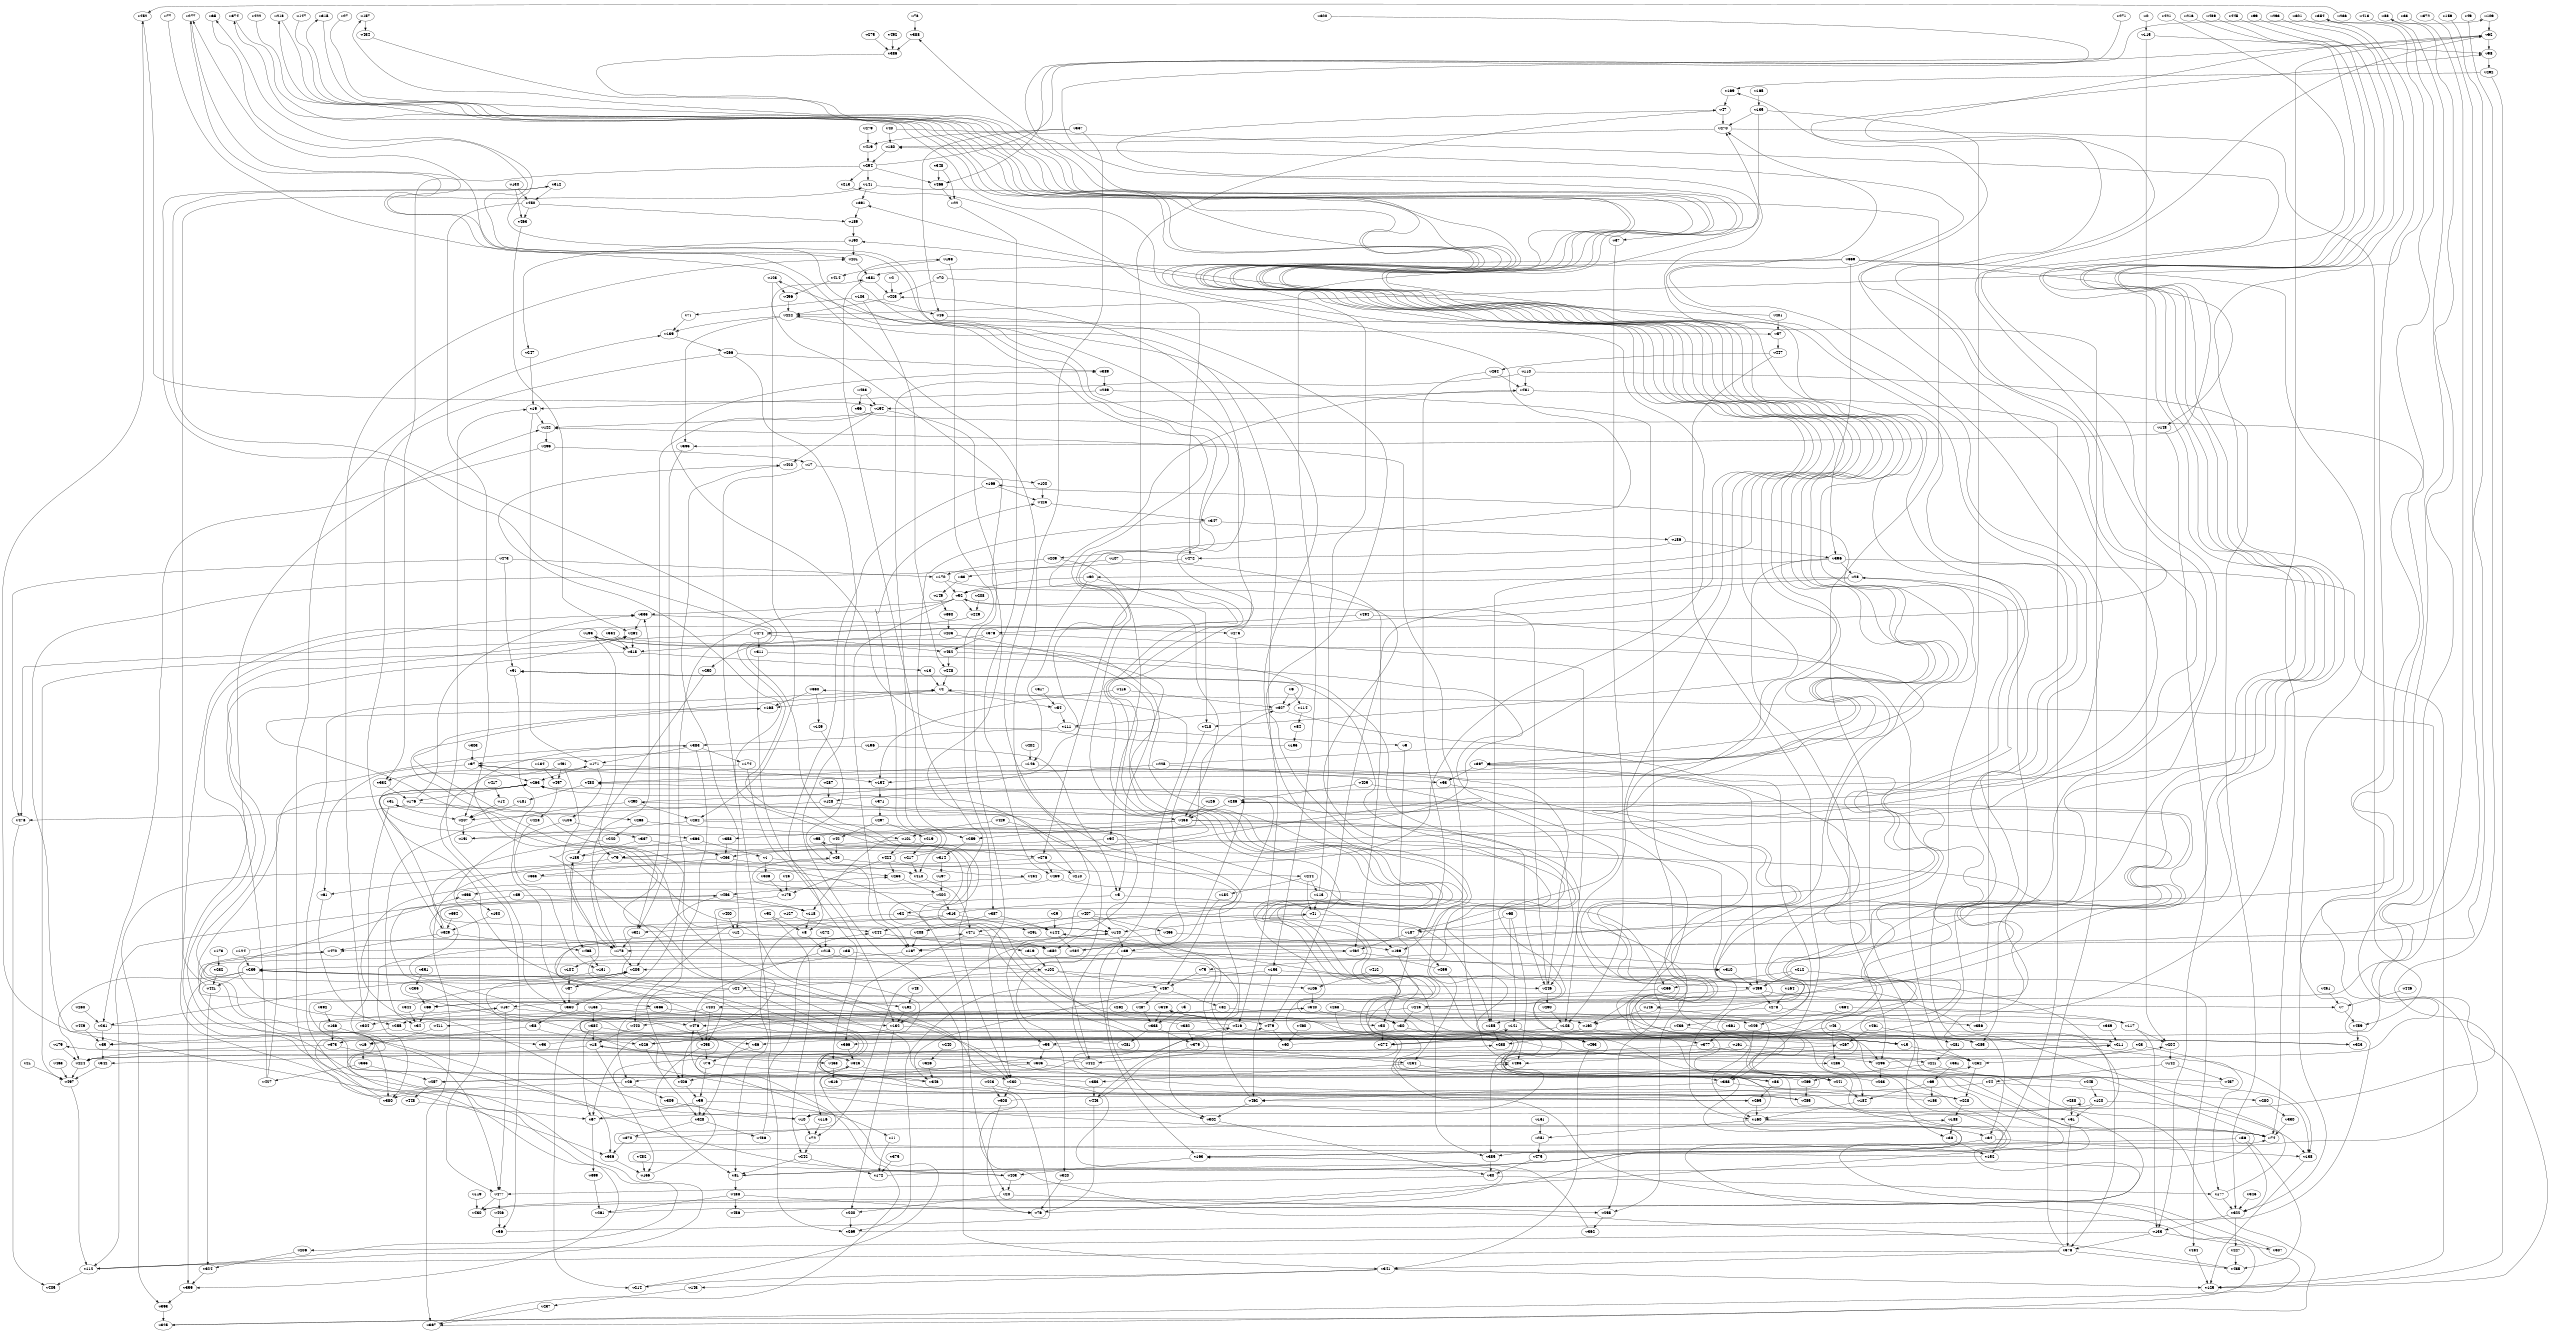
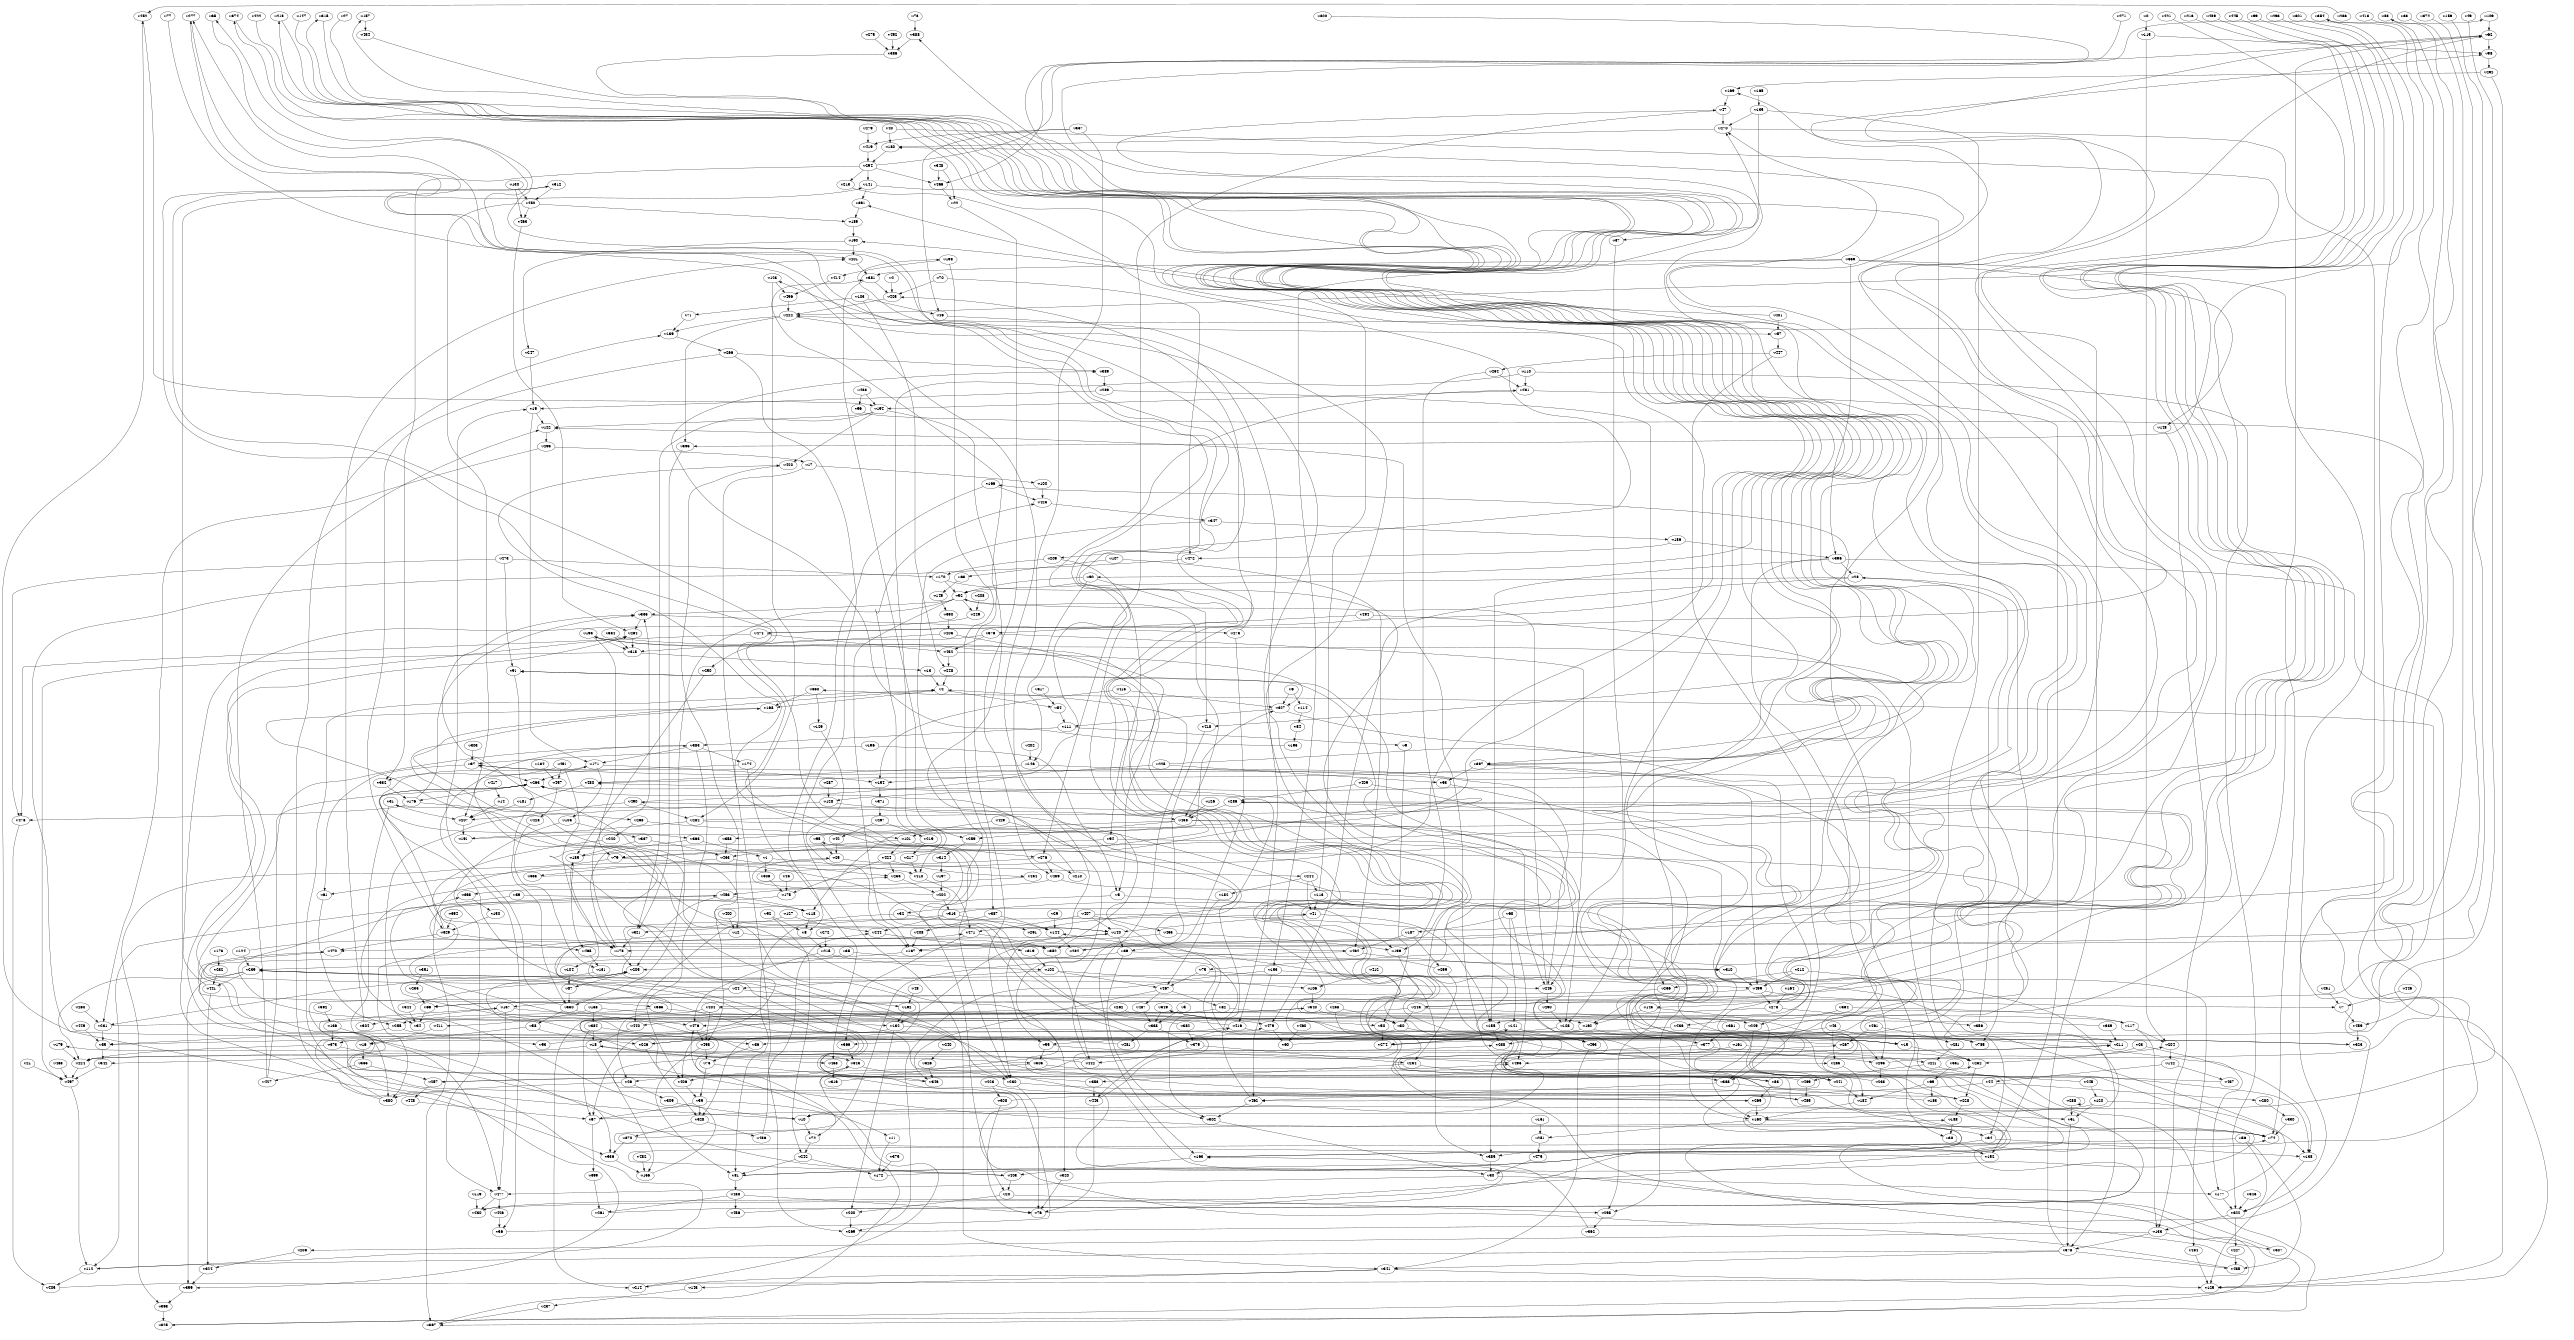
(759, 652) -> none
(1980, 1045) -> (1980, 1045)
(348, 1080) -> (2187, 1243)
(1008, 1090) -> (1038, 1139)
(823, 1120) -> none
